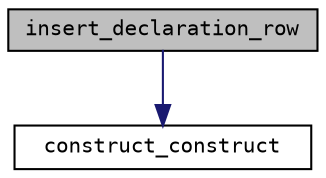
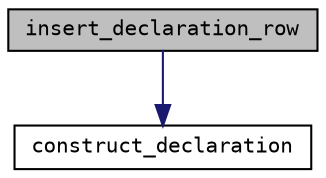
(163, 147) -> (163, 147)
